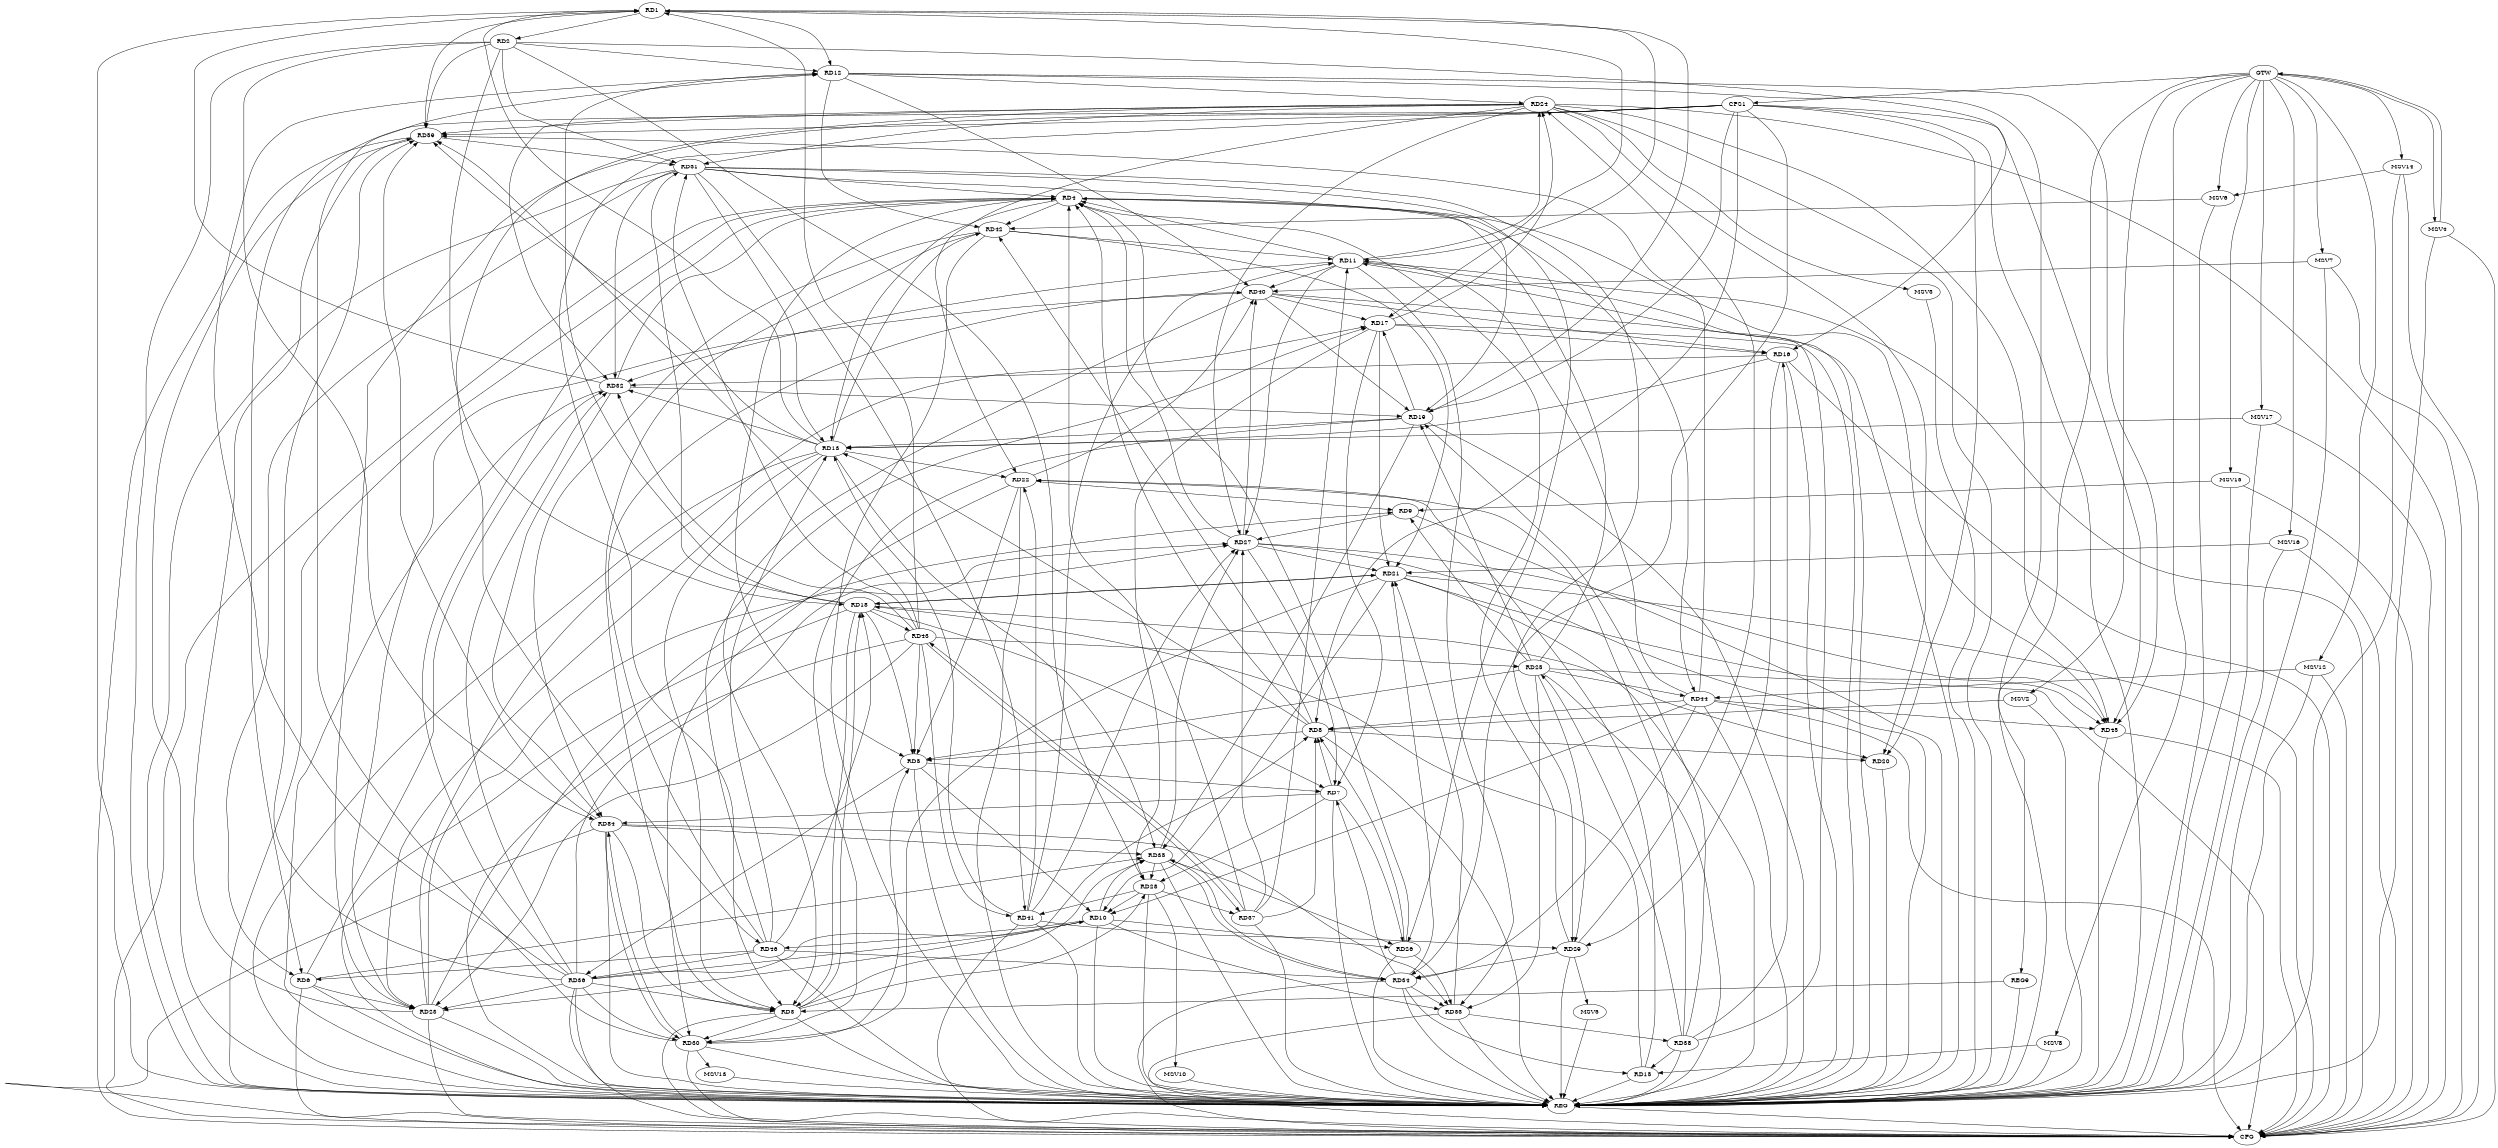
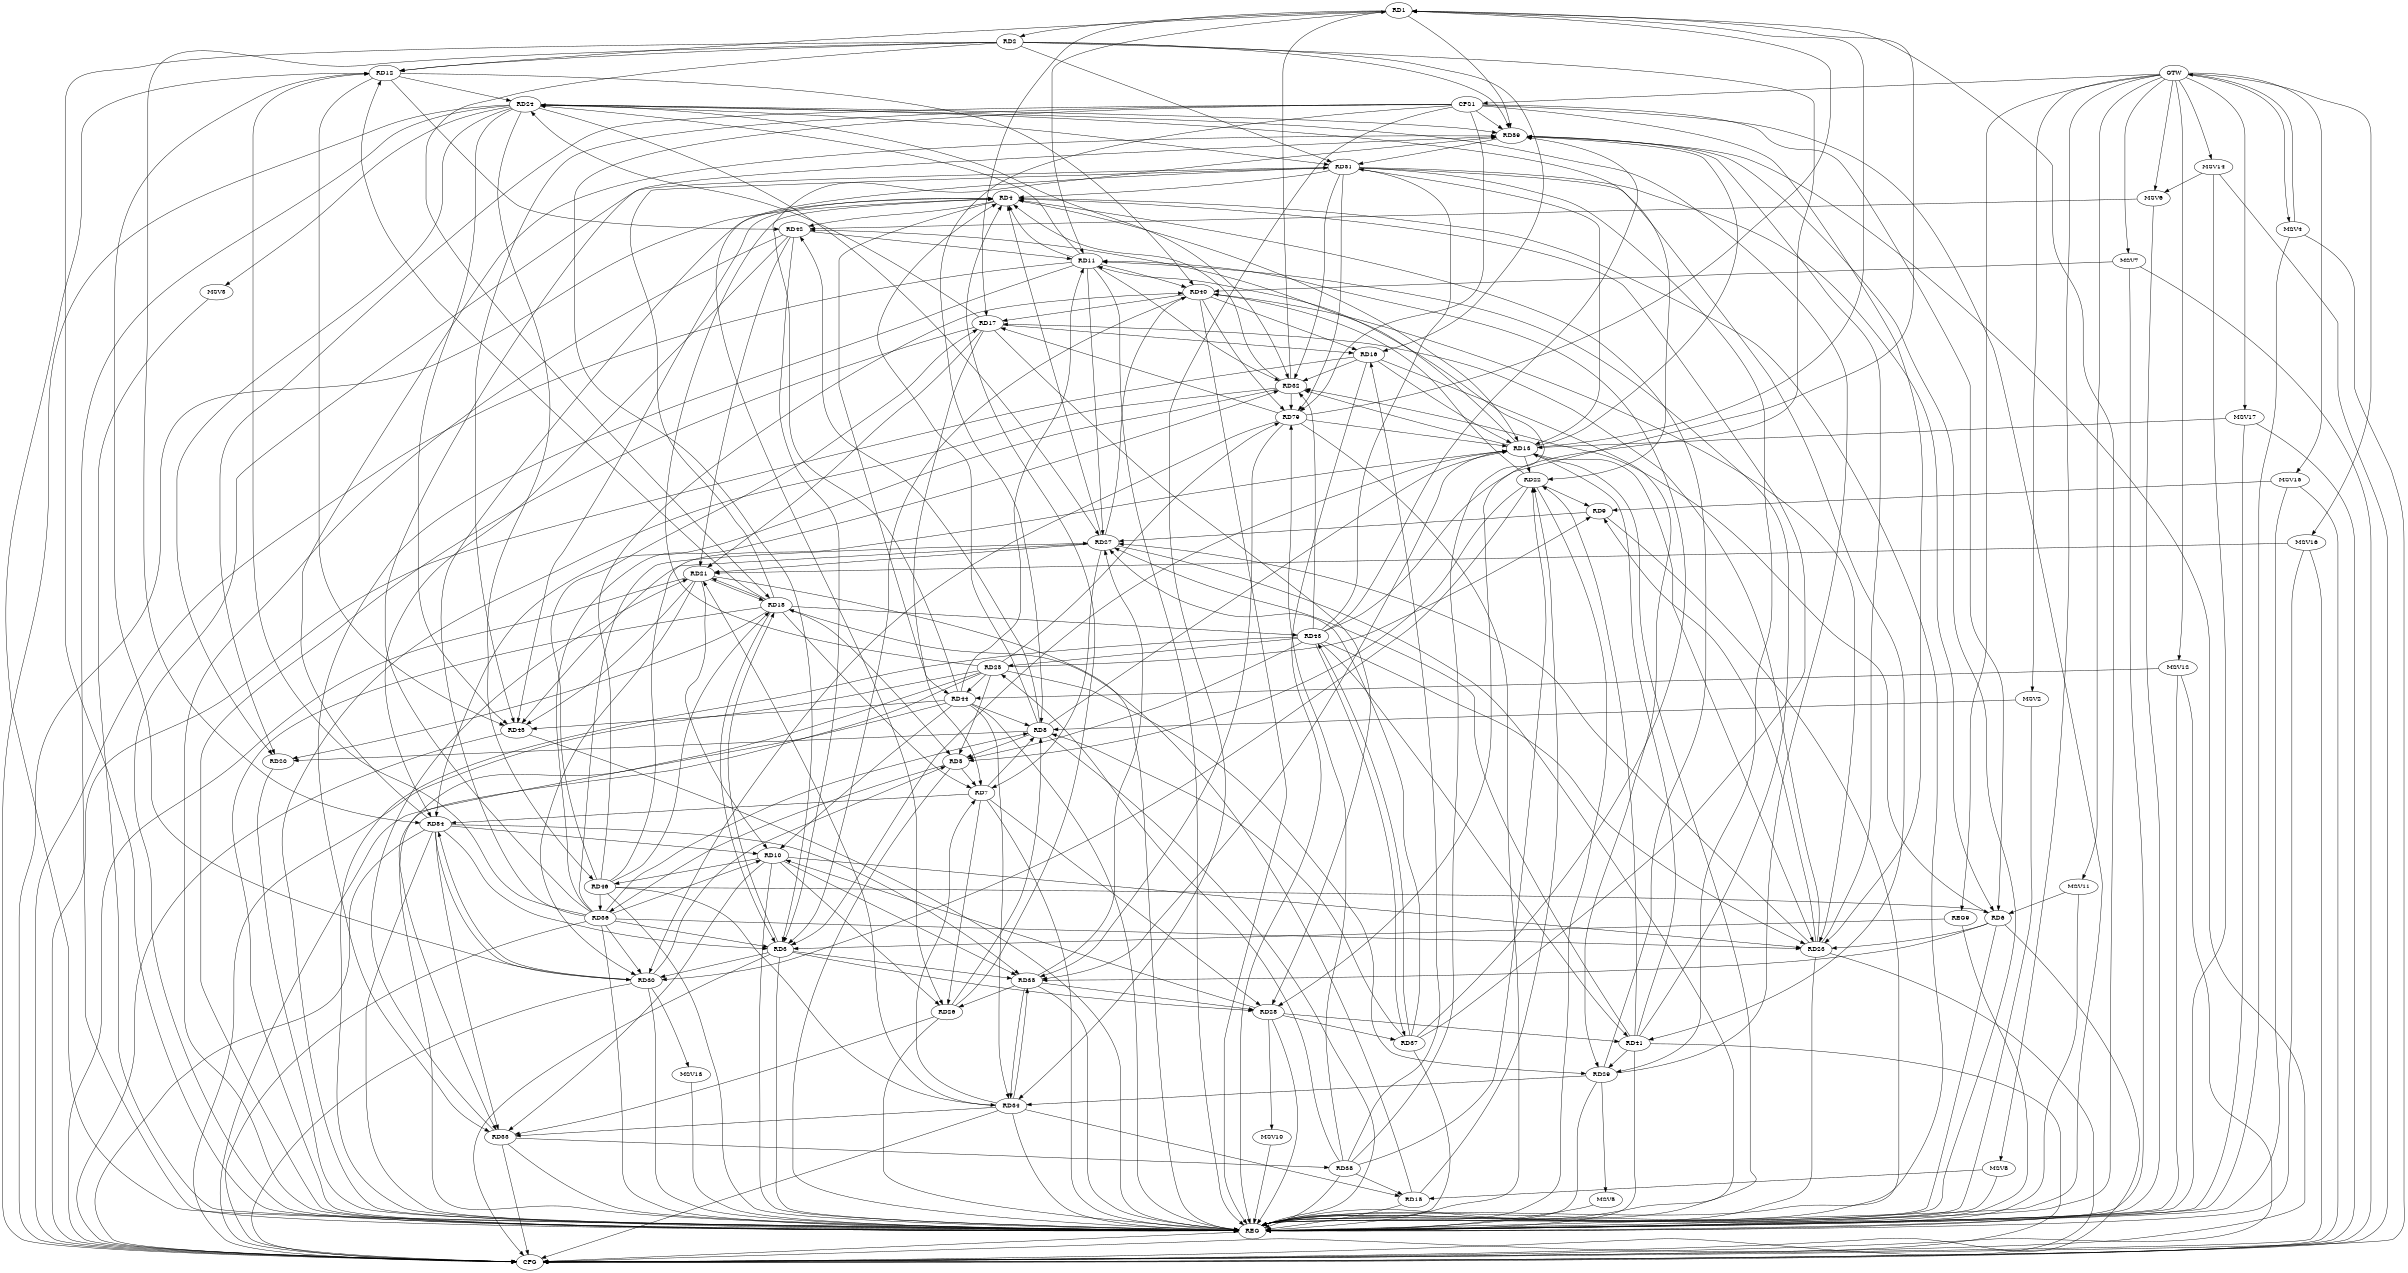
(753, 414) -> none
(1417, 417) -> (1291, 417)
(1004, 838) -> (602, 840)
none -> (2079, 887)
